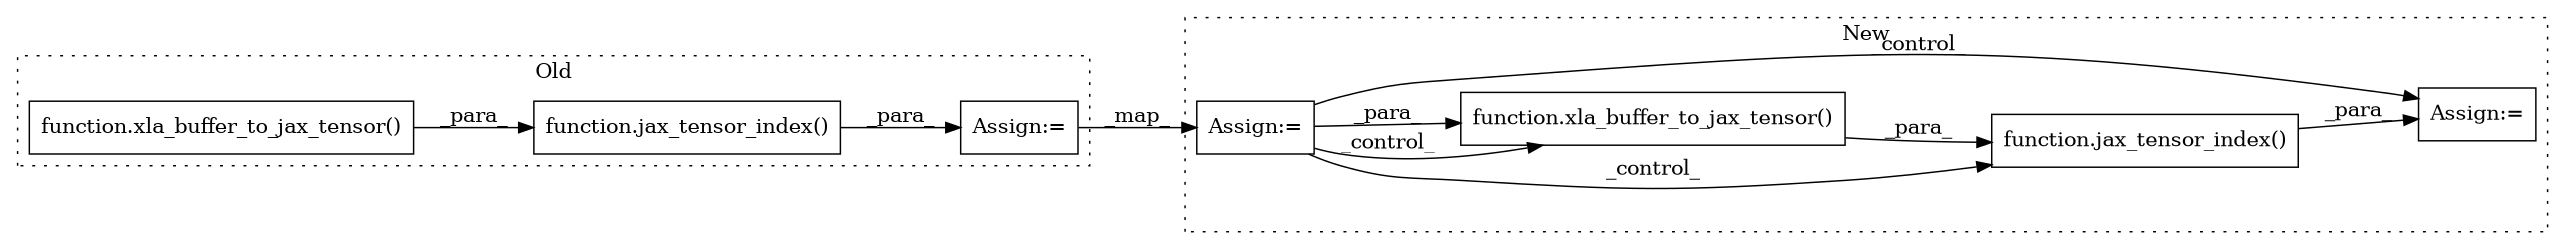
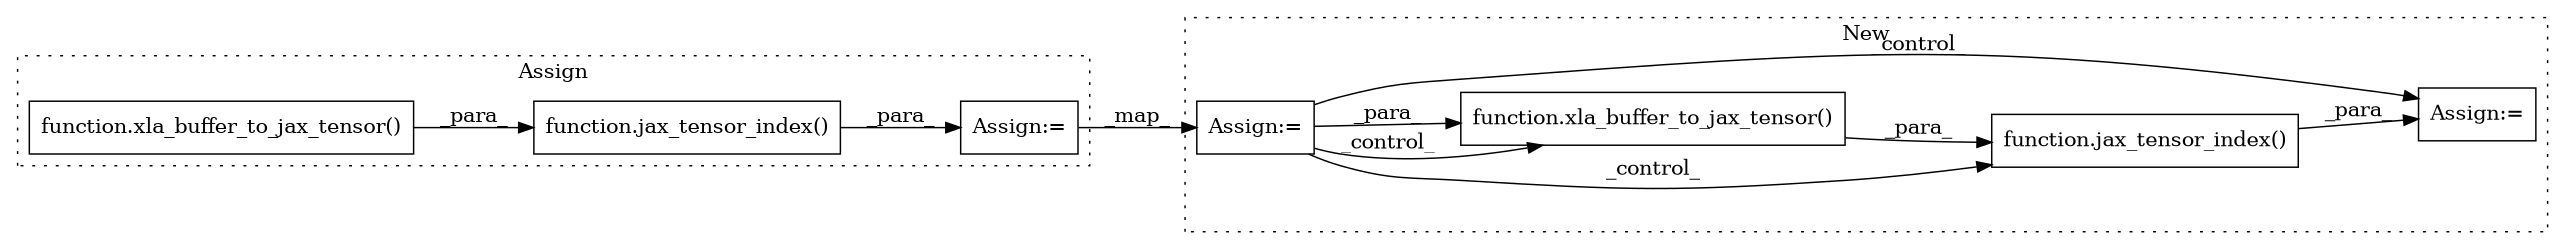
(554, 73) -> (554, 73)
